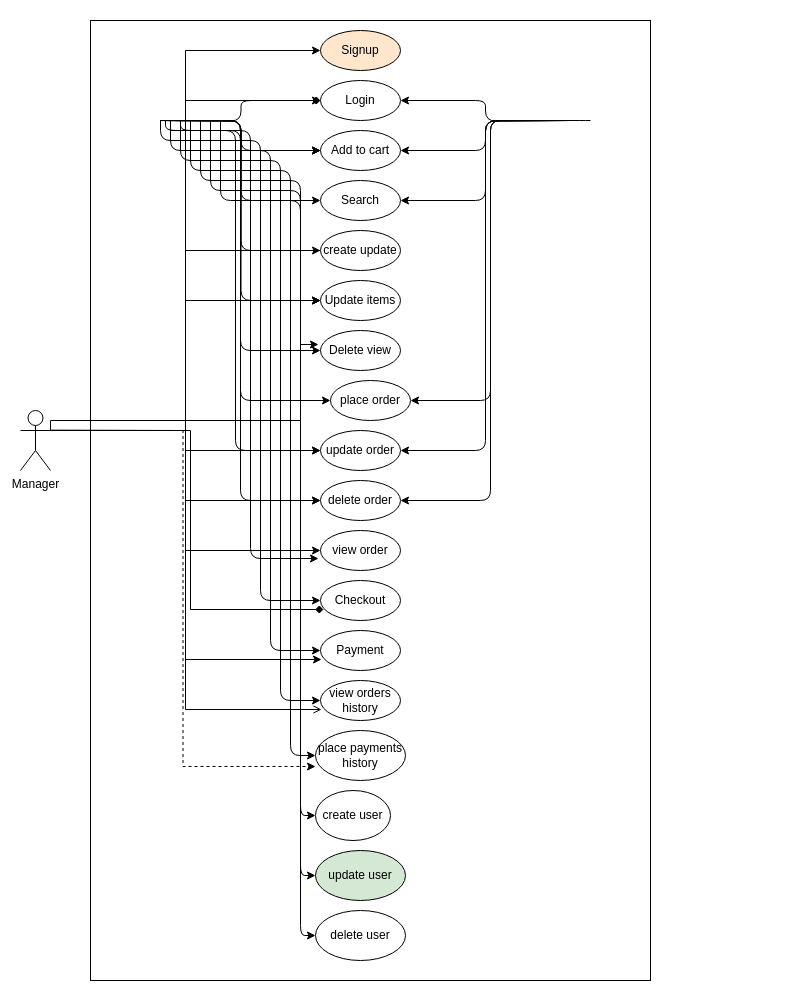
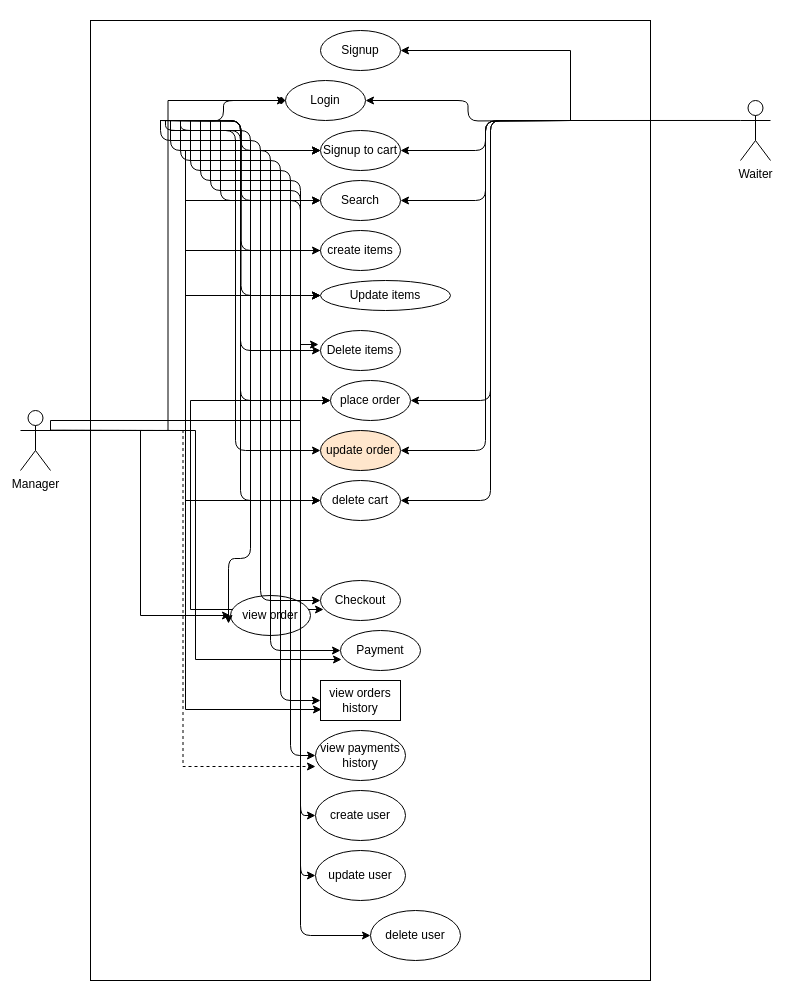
(226, 51) -> none
(361, 51) -> (361, 51)
none -> (523, 51)
(361, 101) -> (326, 101)
none -> (756, 131)
(361, 151) -> (361, 151)
none -> (205, 201)
(361, 251) -> (361, 251)
(361, 301) -> (386, 296)
(361, 351) -> (361, 351)
none -> (203, 401)
(212, 451) -> none
(361, 451) -> (361, 451)
(361, 501) -> (361, 501)
(361, 551) -> (271, 616)
(268, 610) -> (268, 610)
(361, 651) -> (381, 651)
(361, 701) -> (361, 701)
(315, 710) -> (313, 710)
(361, 756) -> (361, 756)
(353, 816) -> (361, 816)
(361, 876) -> (361, 876)
(361, 936) -> (416, 936)
